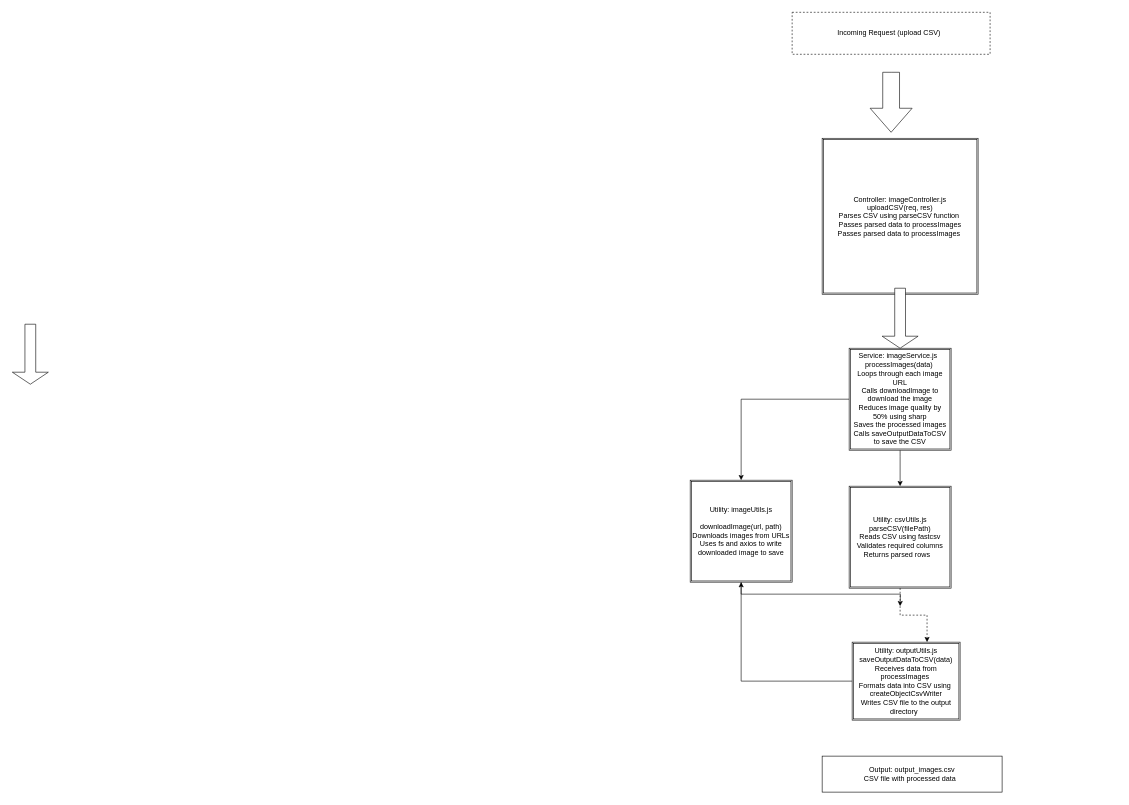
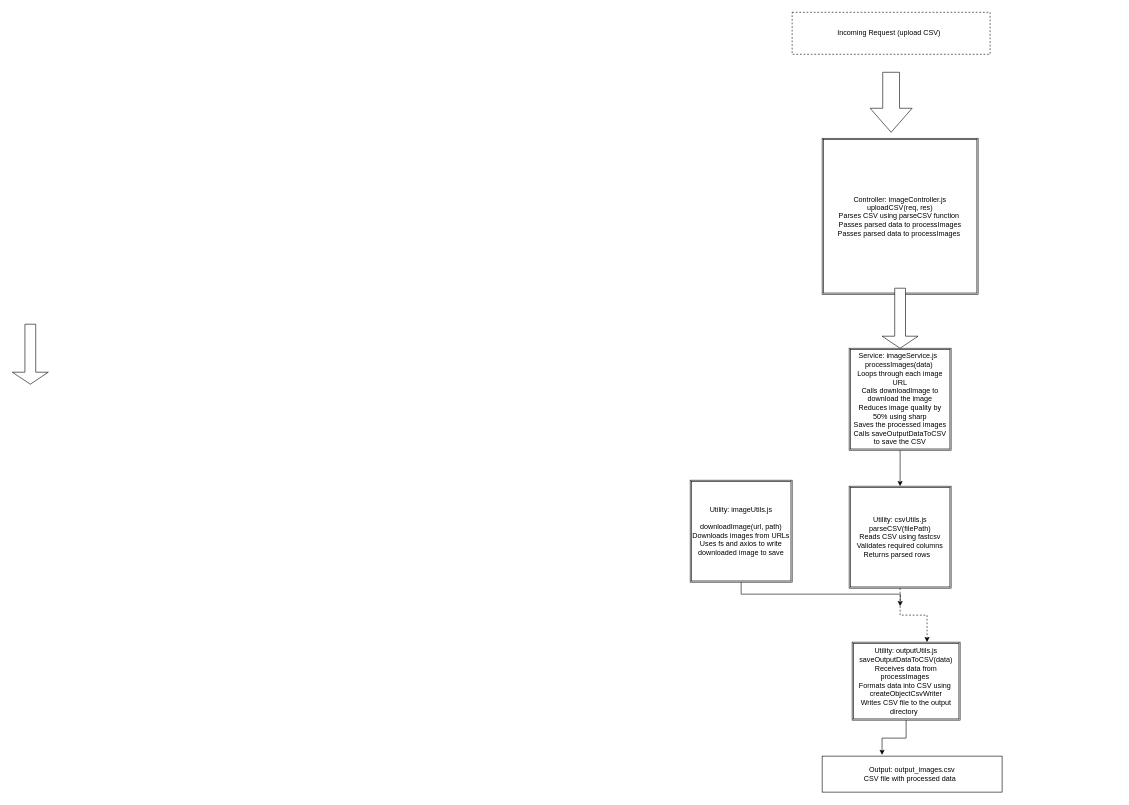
(741, 399) -> none
(754, 681) -> (882, 740)
